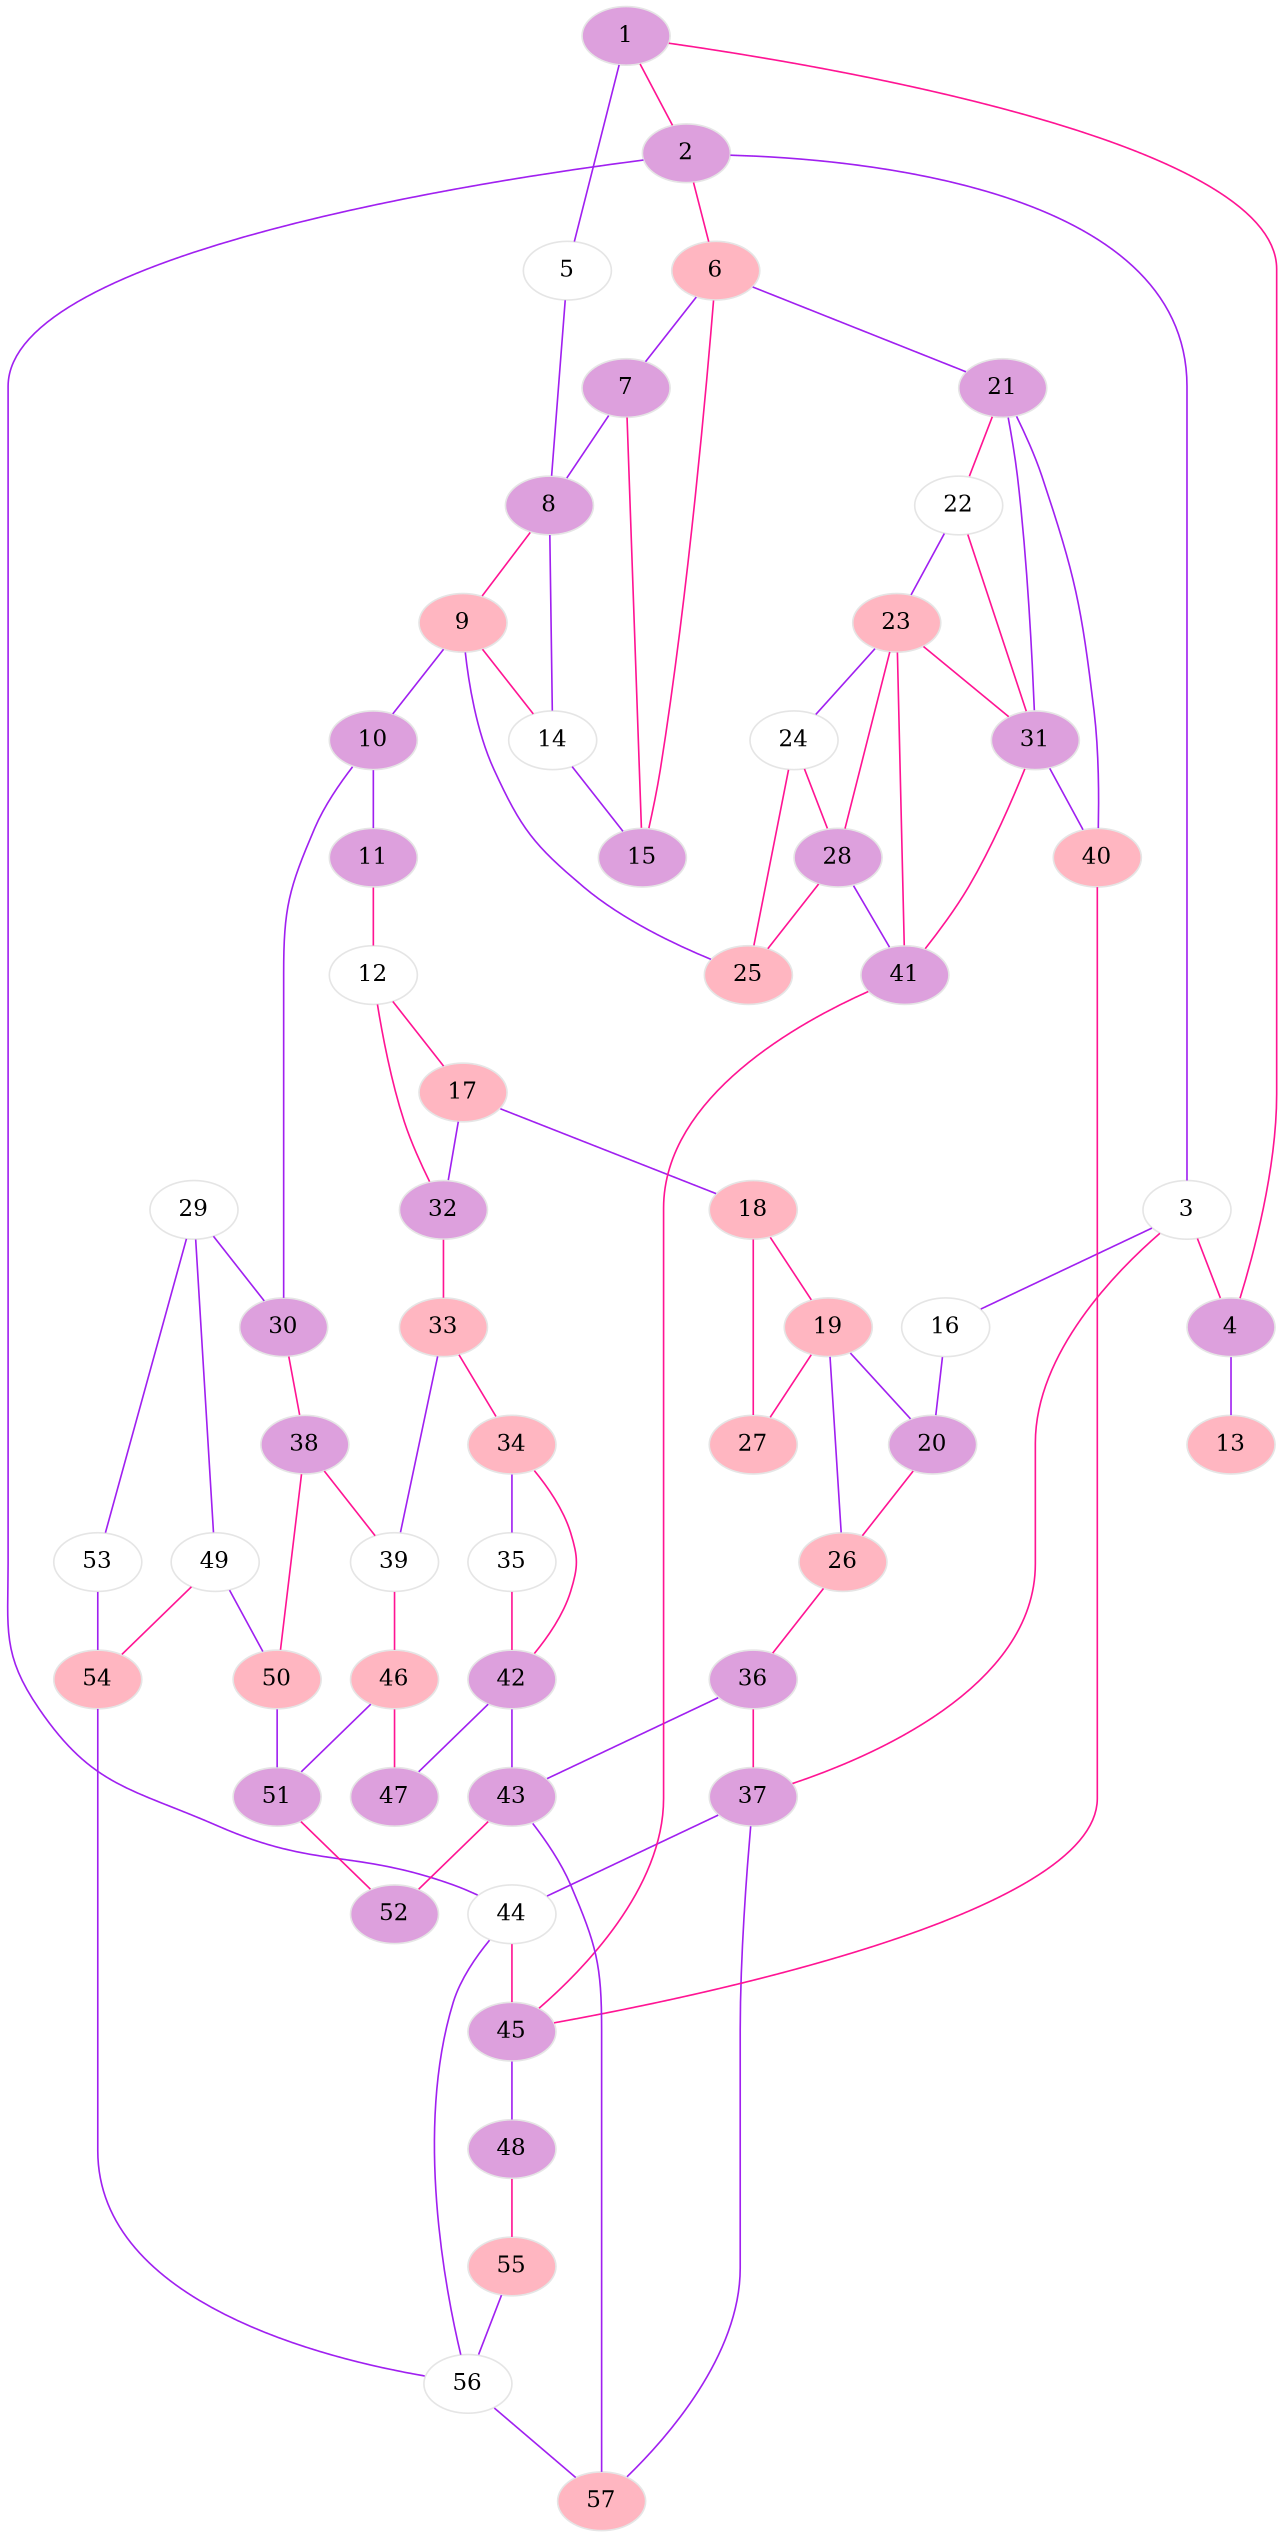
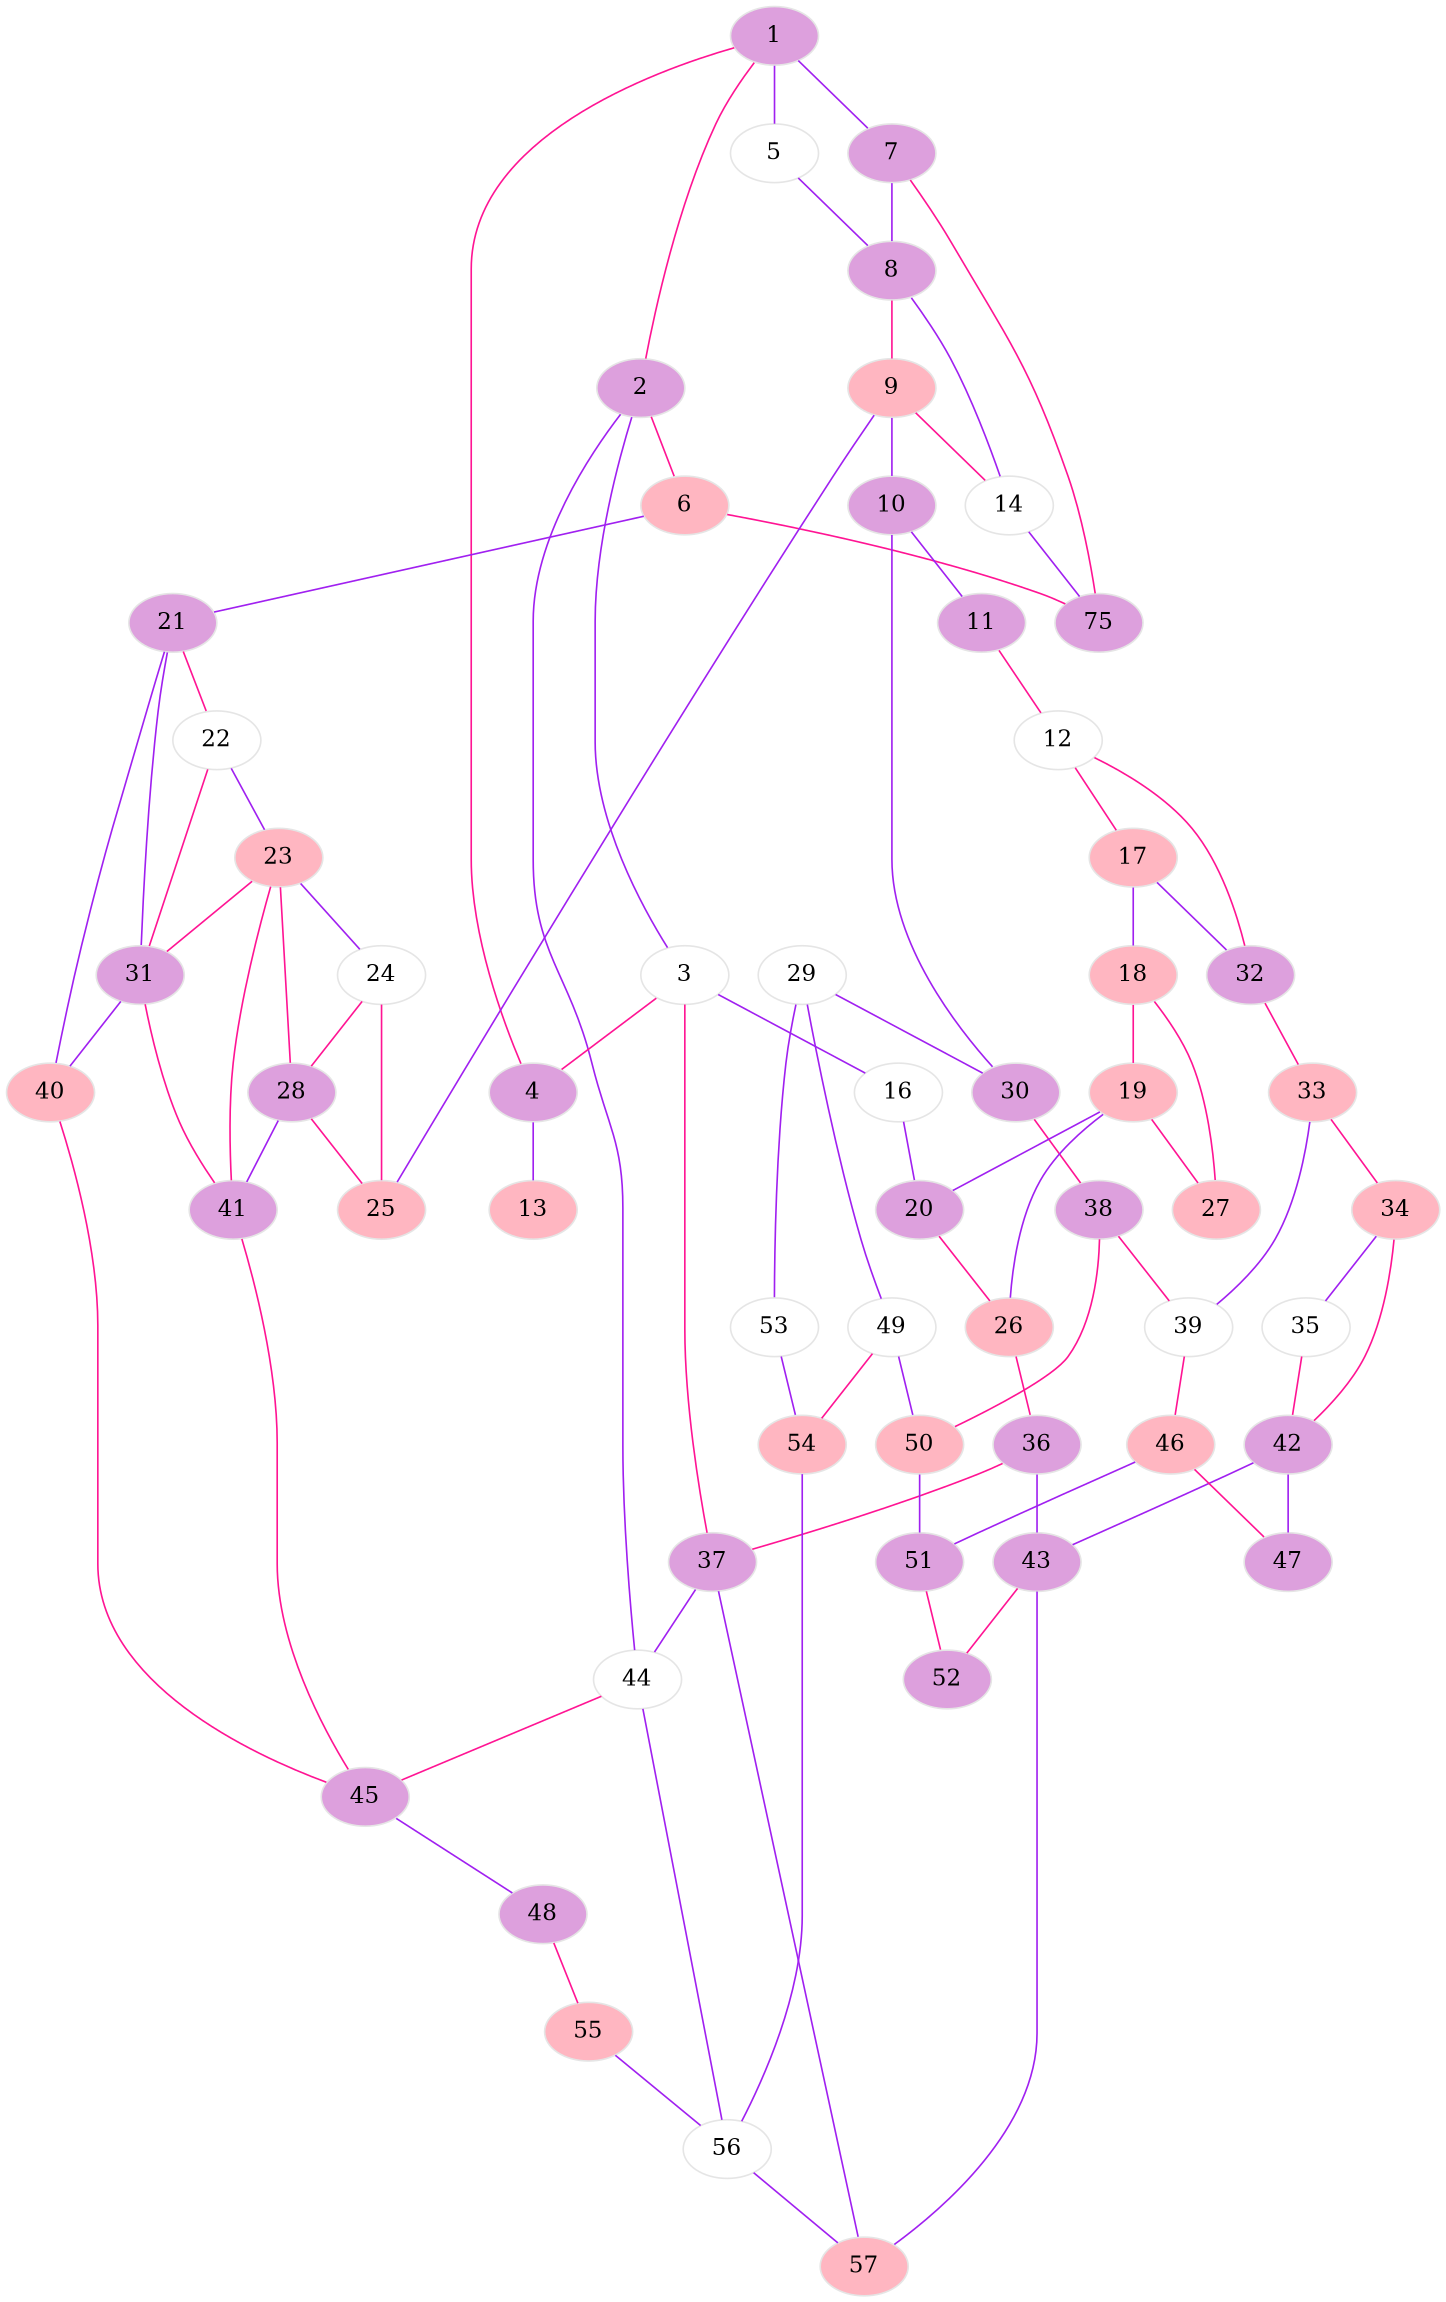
(671, 329) -> (833, 94)
(642, 858) -> (1099, 623)
